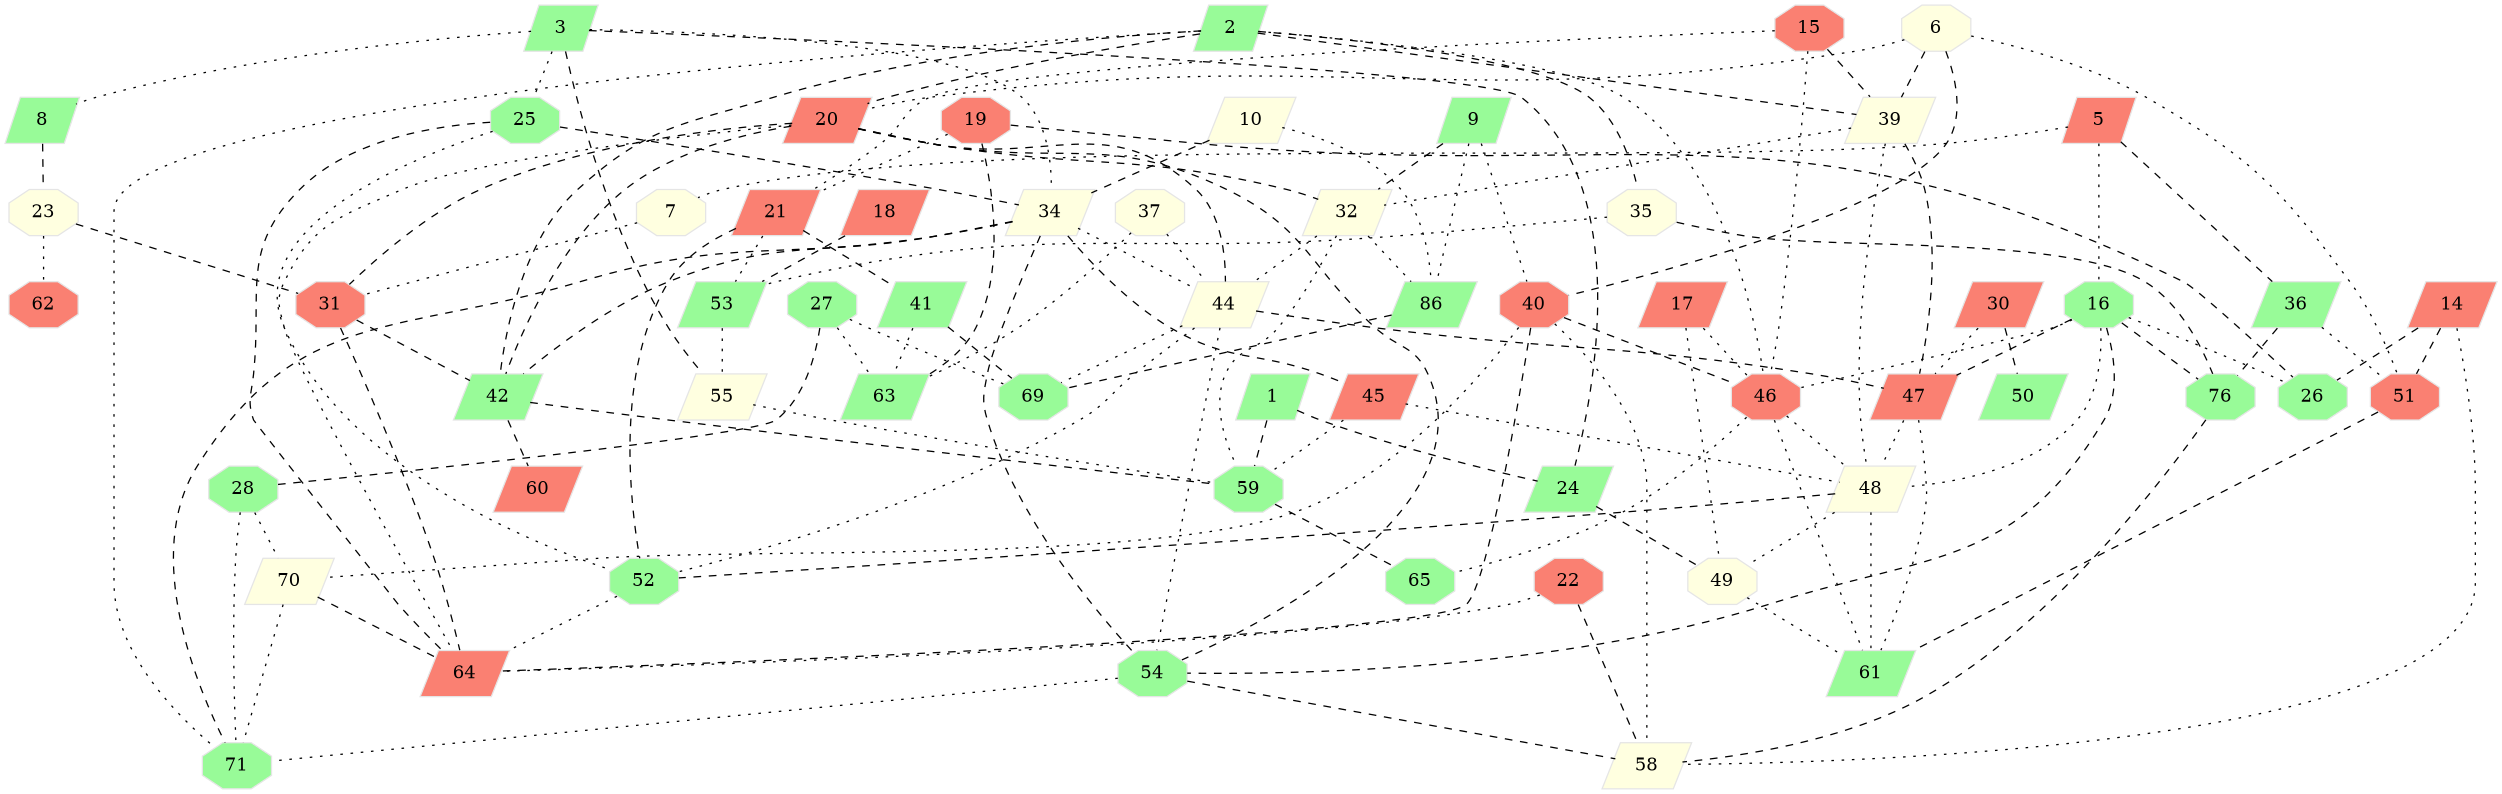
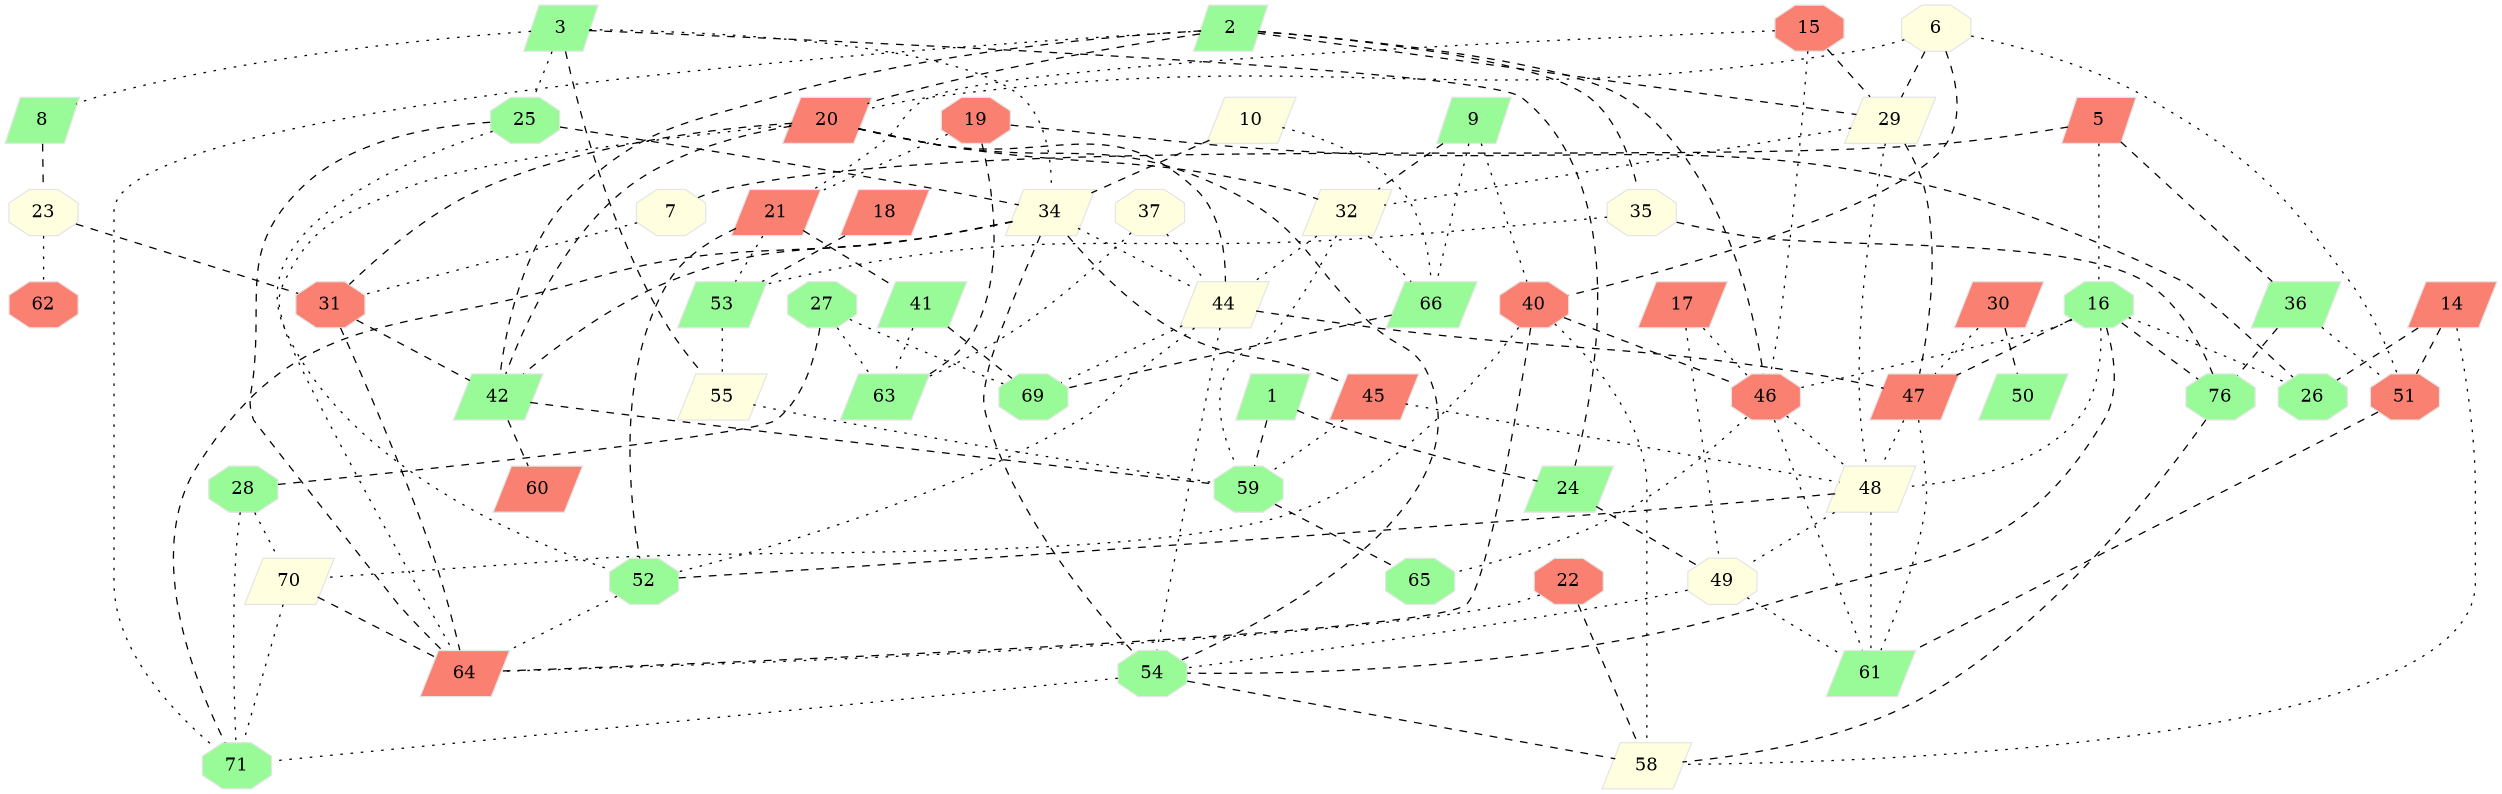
(1614, 93) -> (1614, 93)
(1890, 120) -> (1890, 120)
(1245, 154) -> (1245, 154)
(1432, 305) -> (1432, 305)
none -> (1438, 633)
